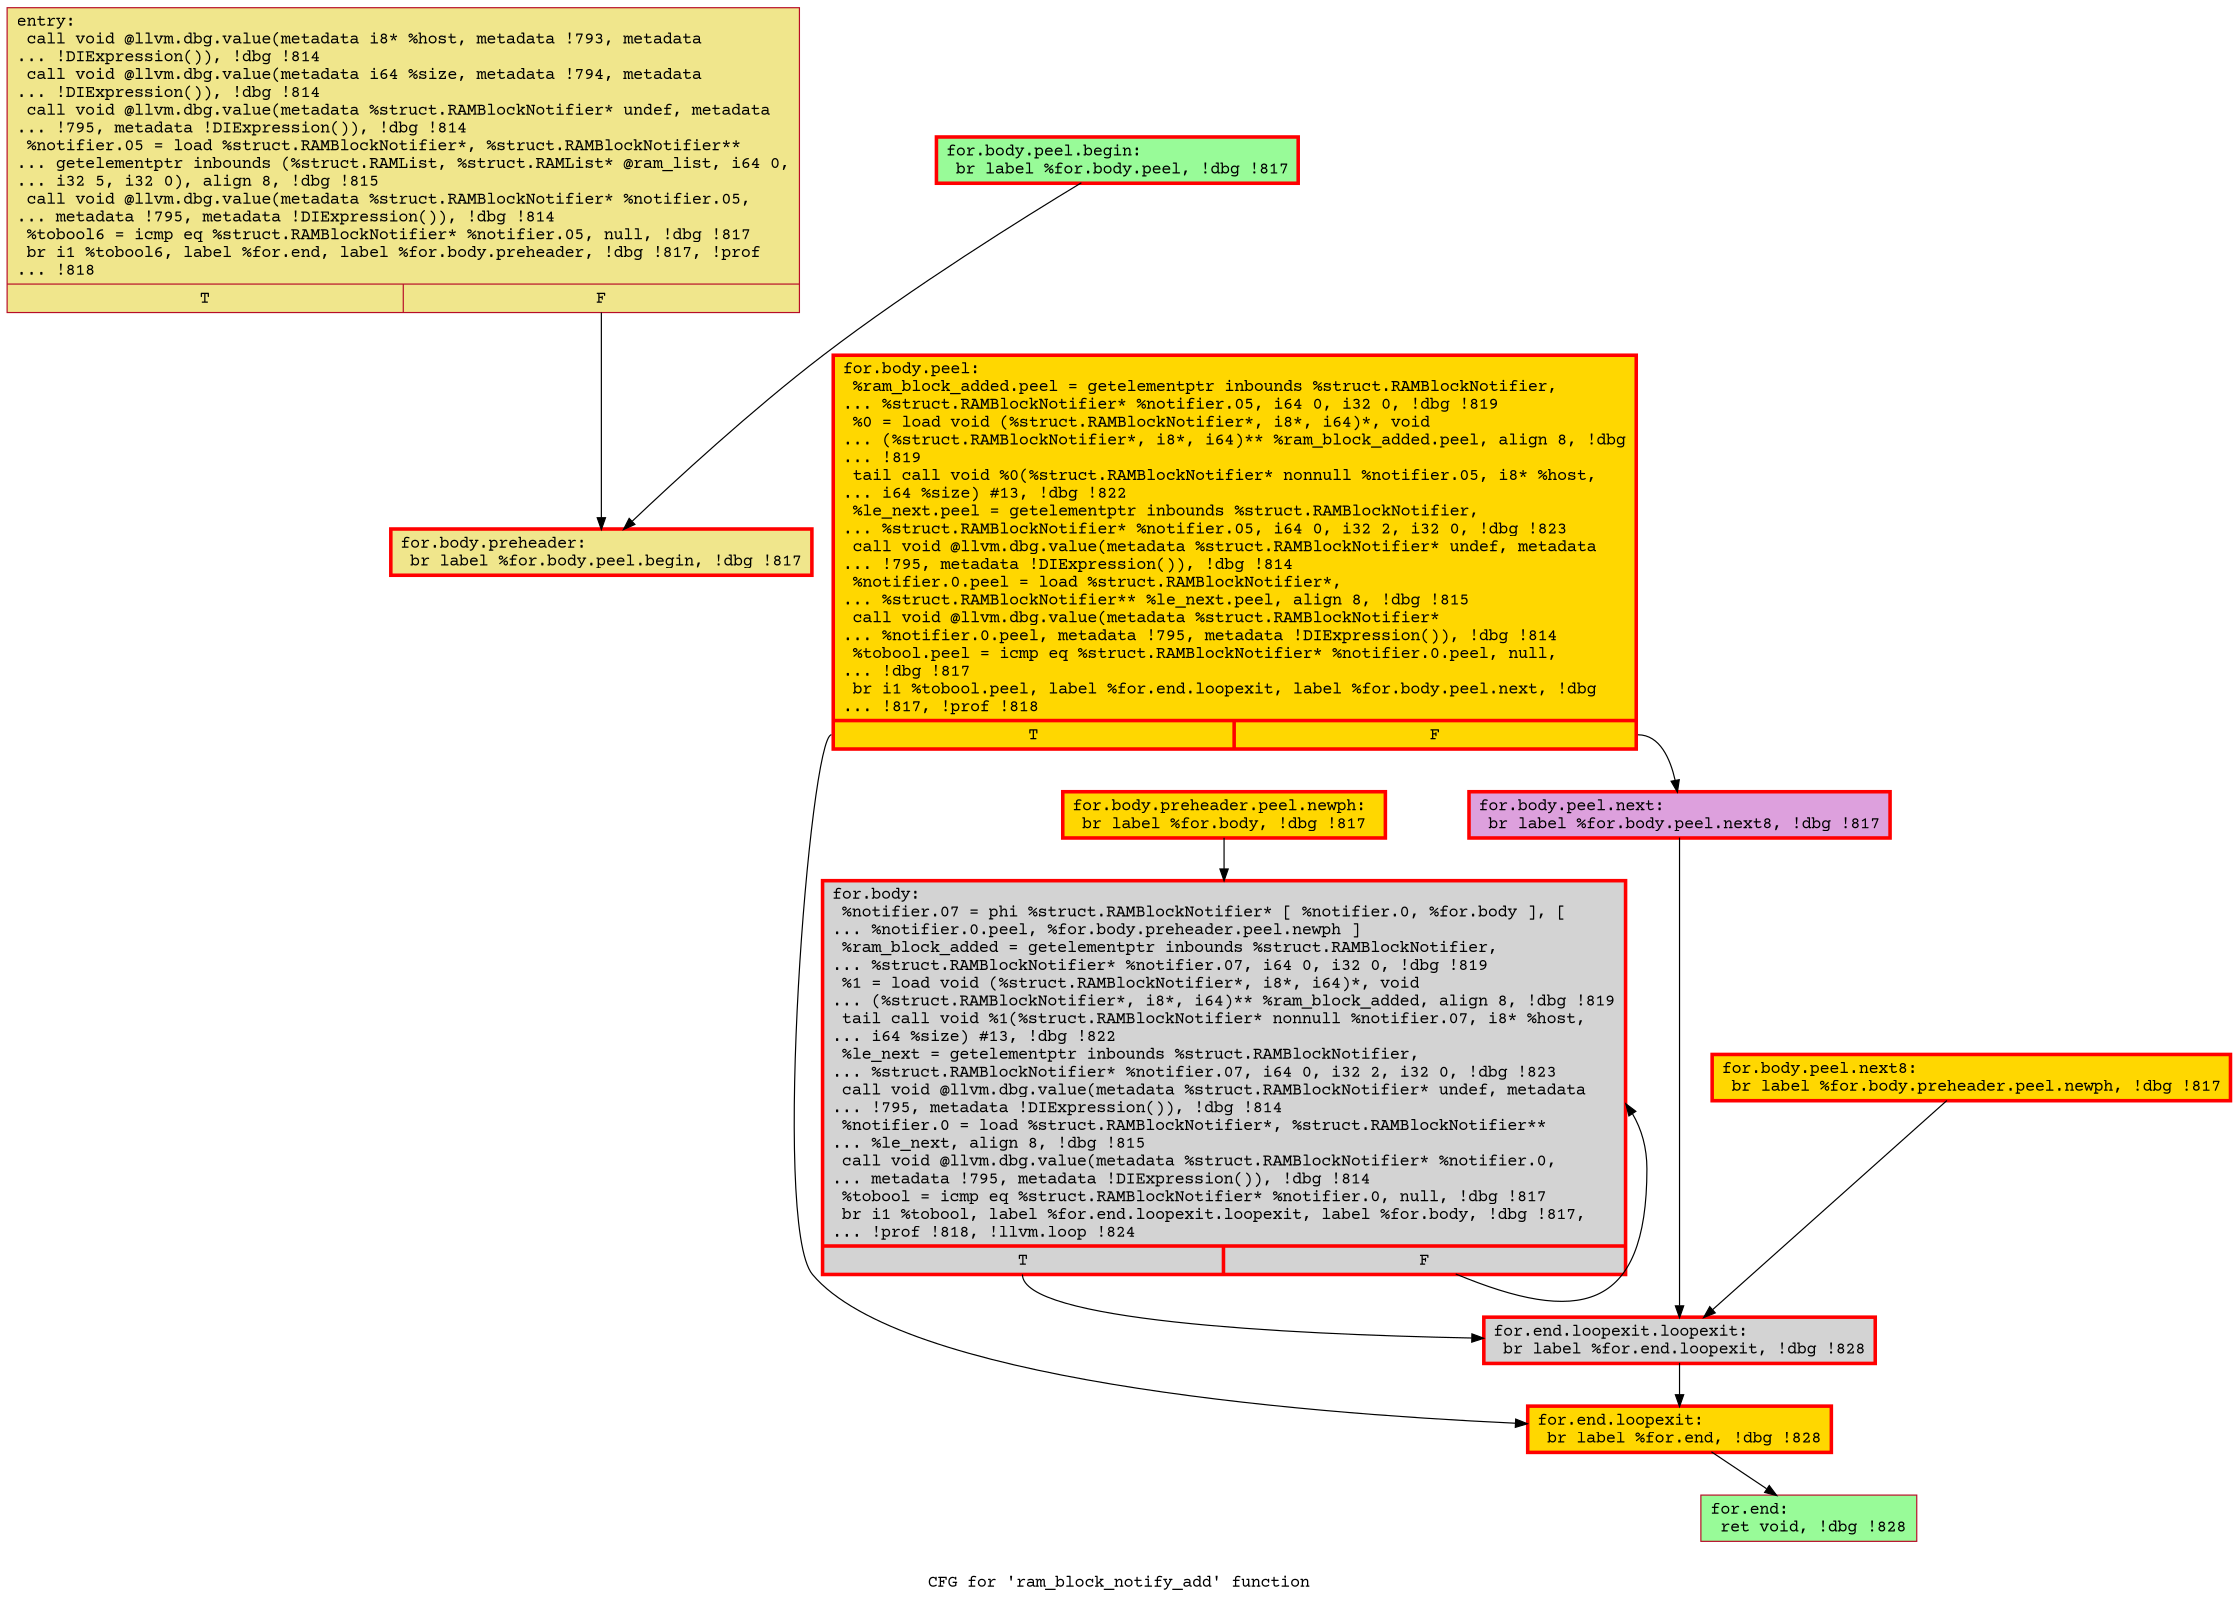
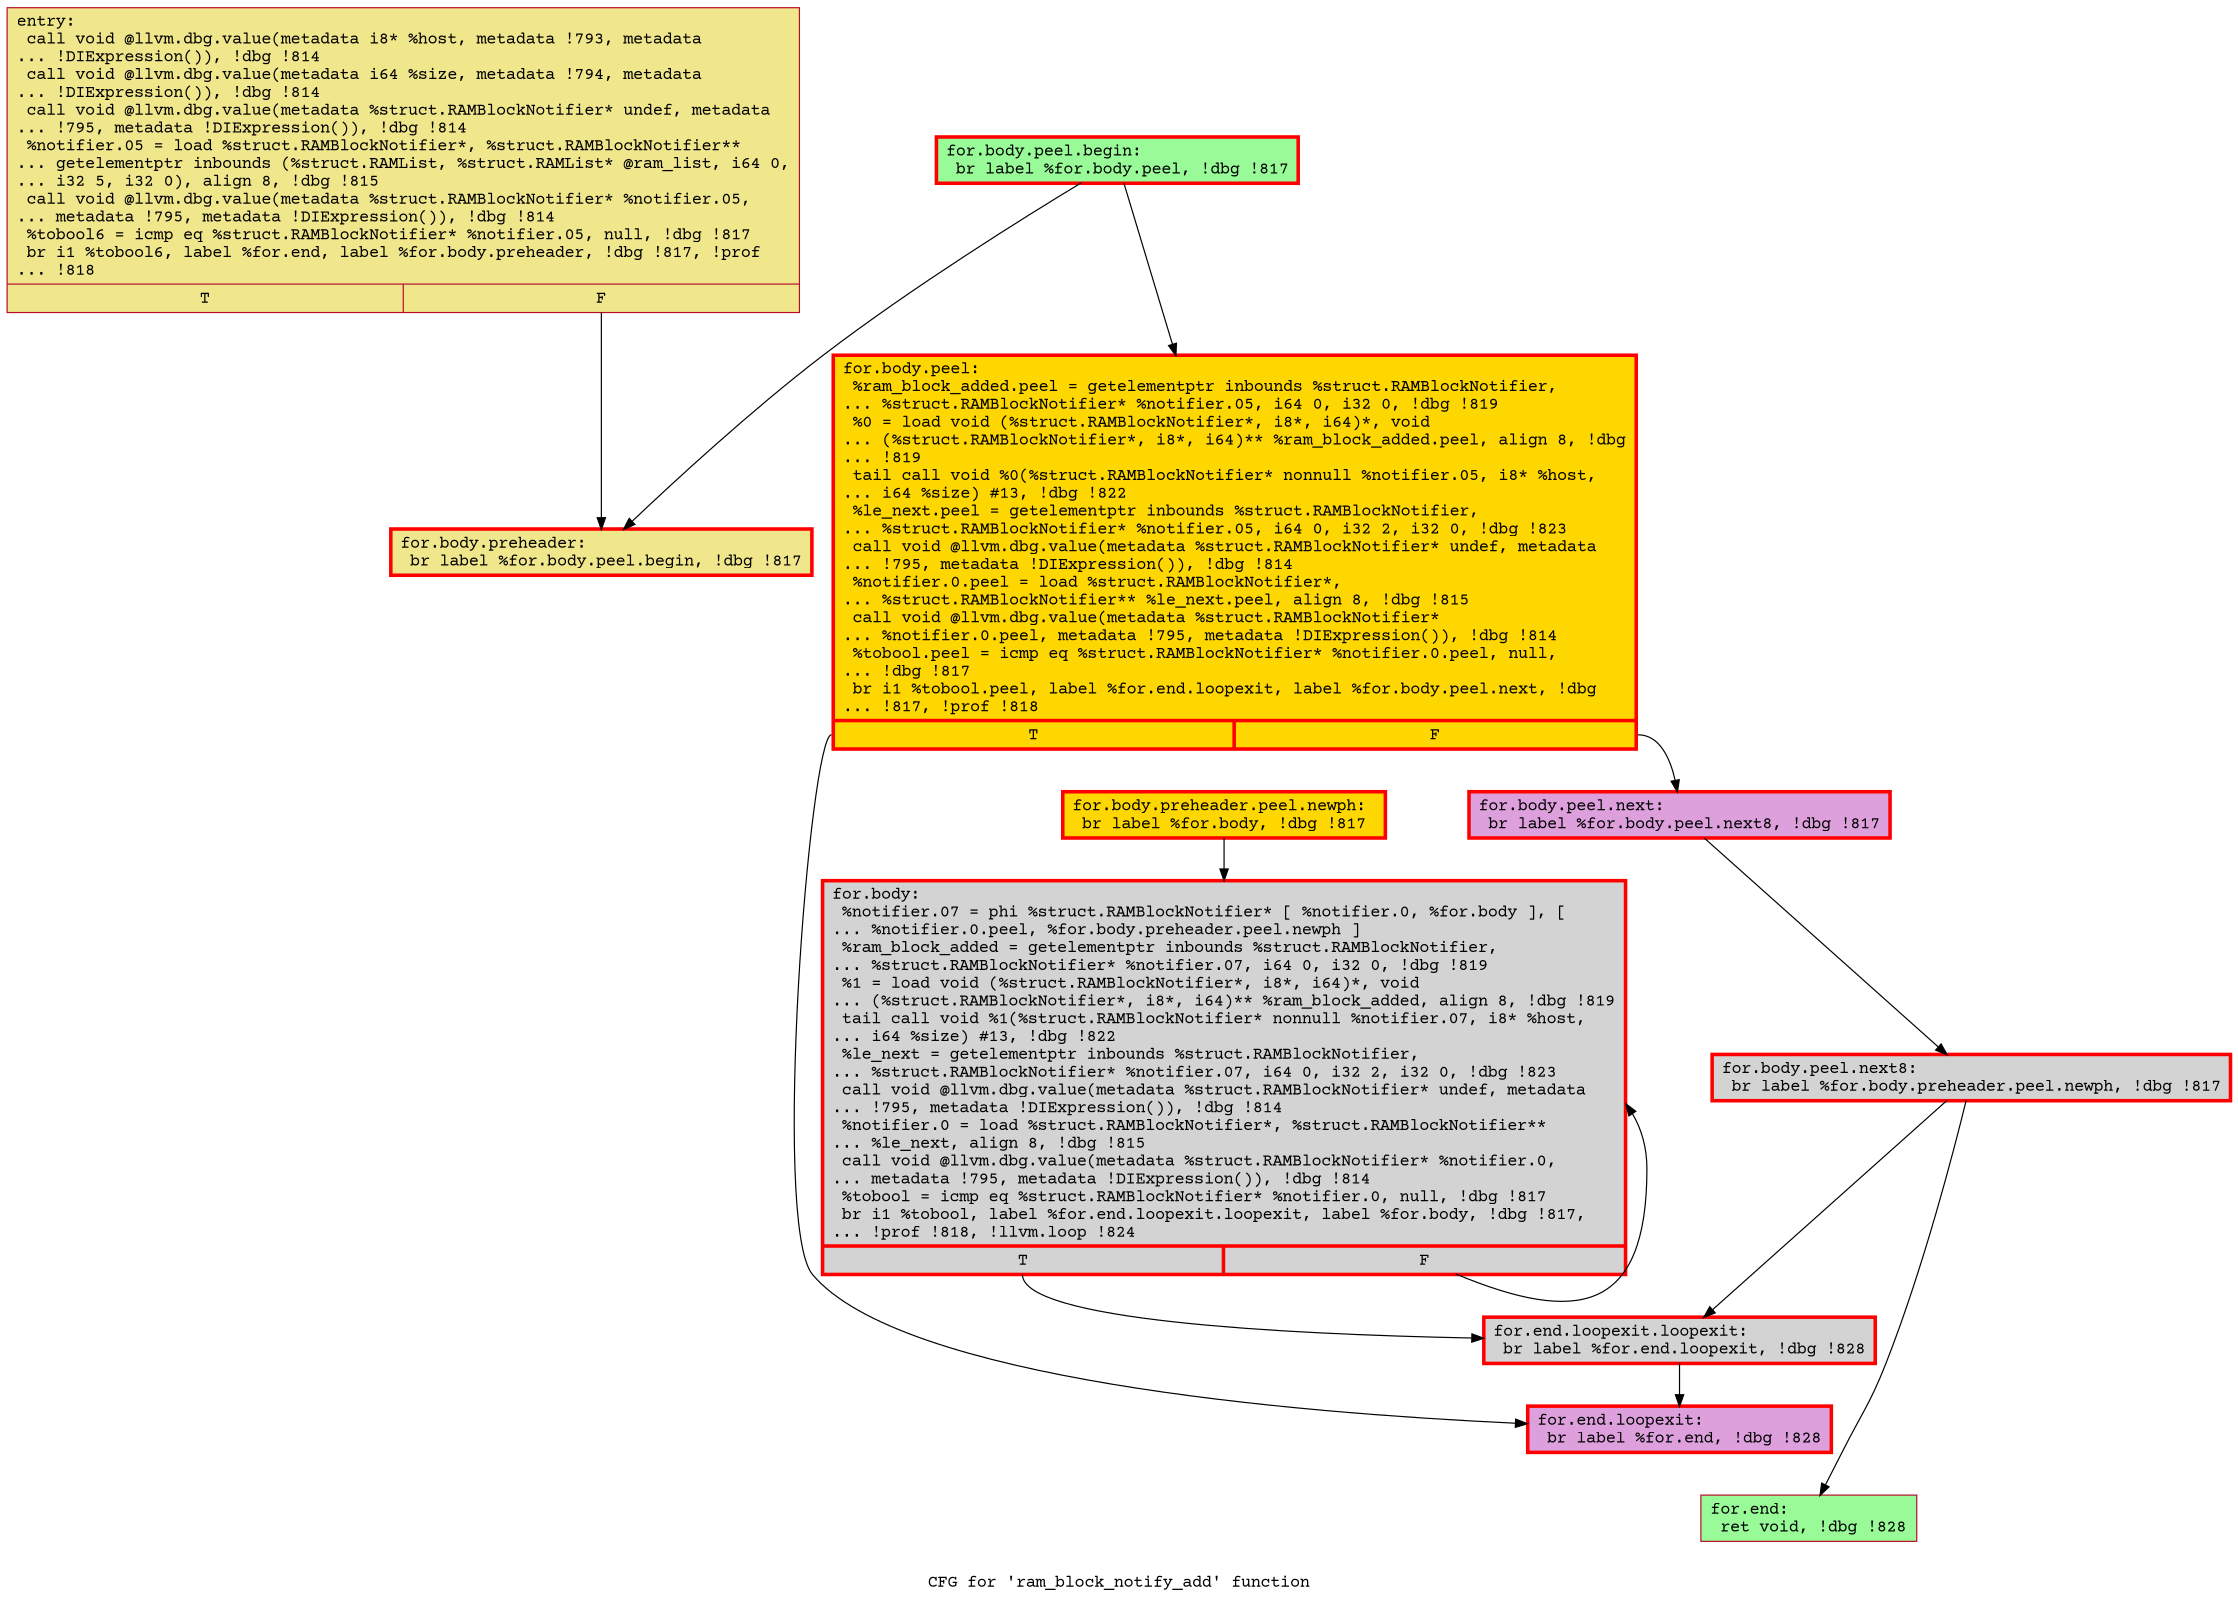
none -> (1148, 264)
(1680, 1072) -> (1821, 942)
(1971, 1078) -> (1971, 1078)
(1680, 1429) -> (1680, 1429)
(1739, 1470) -> (1910, 1298)
